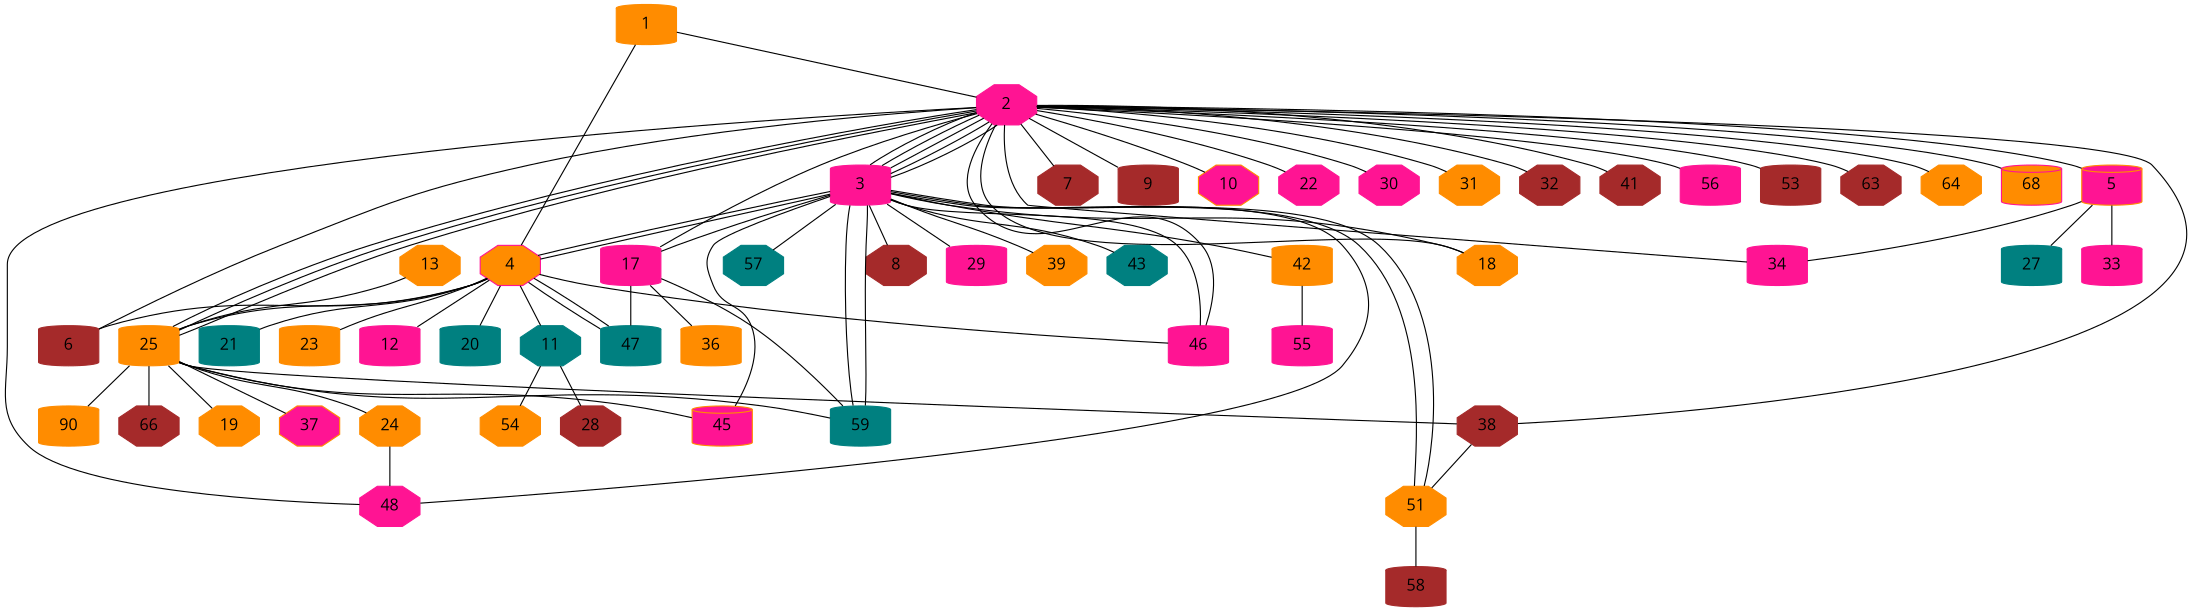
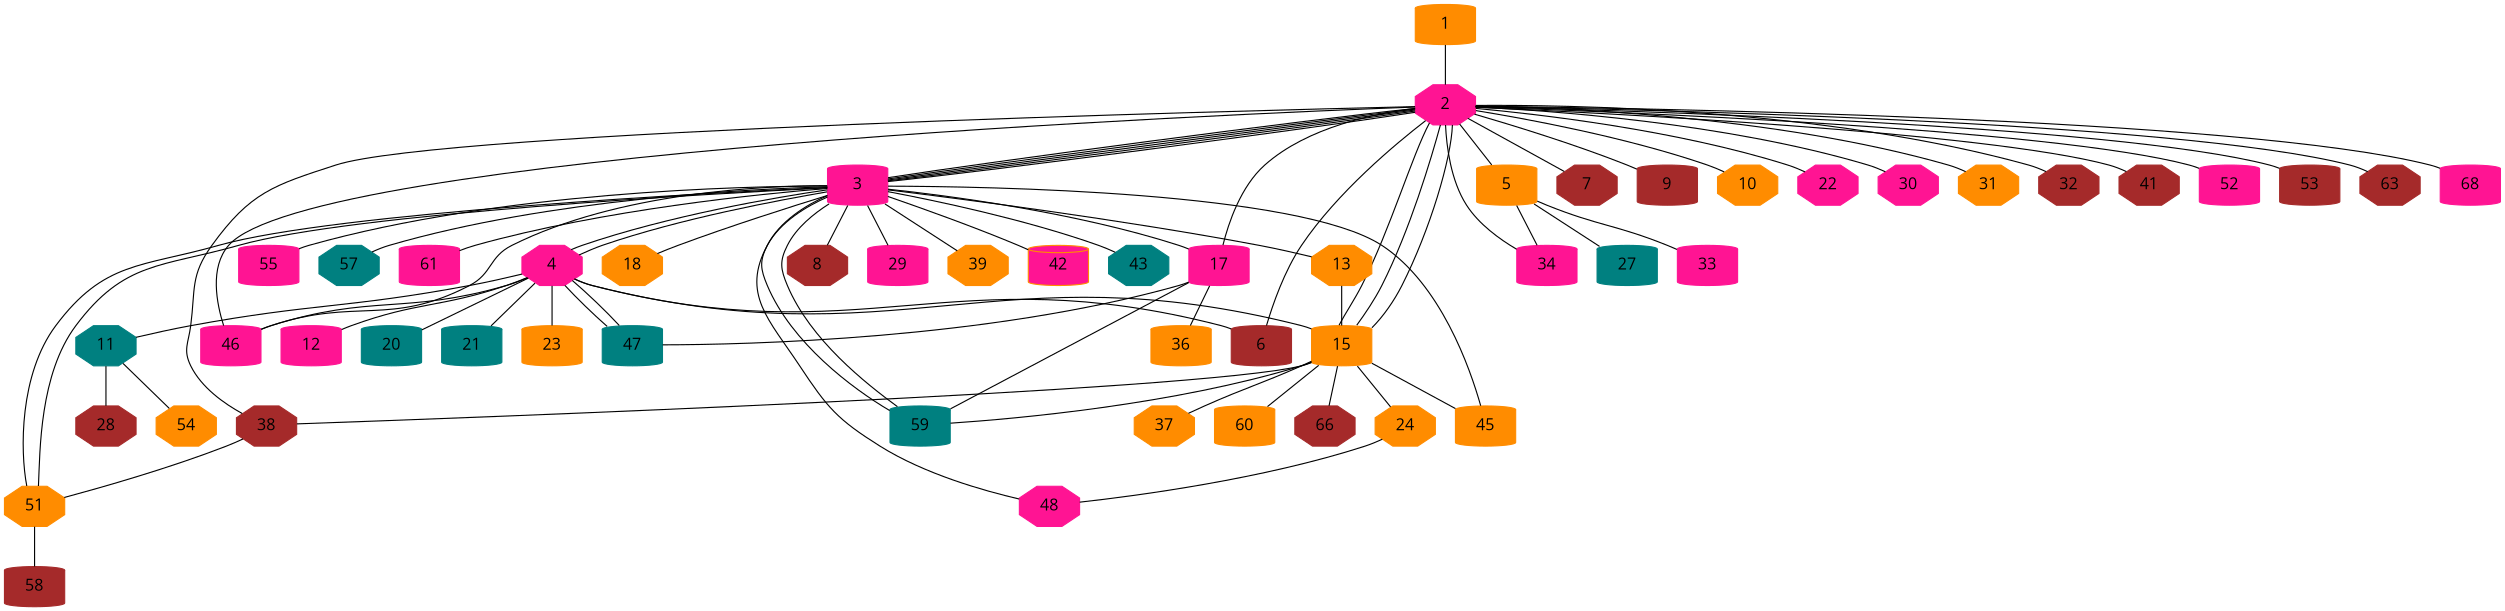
(578, 145) -> none
(219, 182) -> none
(1229, 185) -> (1748, 185)
(1710, 185) -> (2229, 185)
(1951, 185) -> none
(2032, 185) -> (2470, 185)
(2112, 185) -> (1507, 185)
none -> (1122, 222)
(1153, 244) -> none
none -> (429, 265)
(510, 265) -> (552, 265)
(1302, 265) -> (1058, 265)
(1302, 306) -> (561, 200)
(149, 346) -> (1342, 346)
(69, 426) -> (1245, 426)
(229, 426) -> none
(310, 426) -> (1164, 426)
(722, 426) -> (1486, 426)
